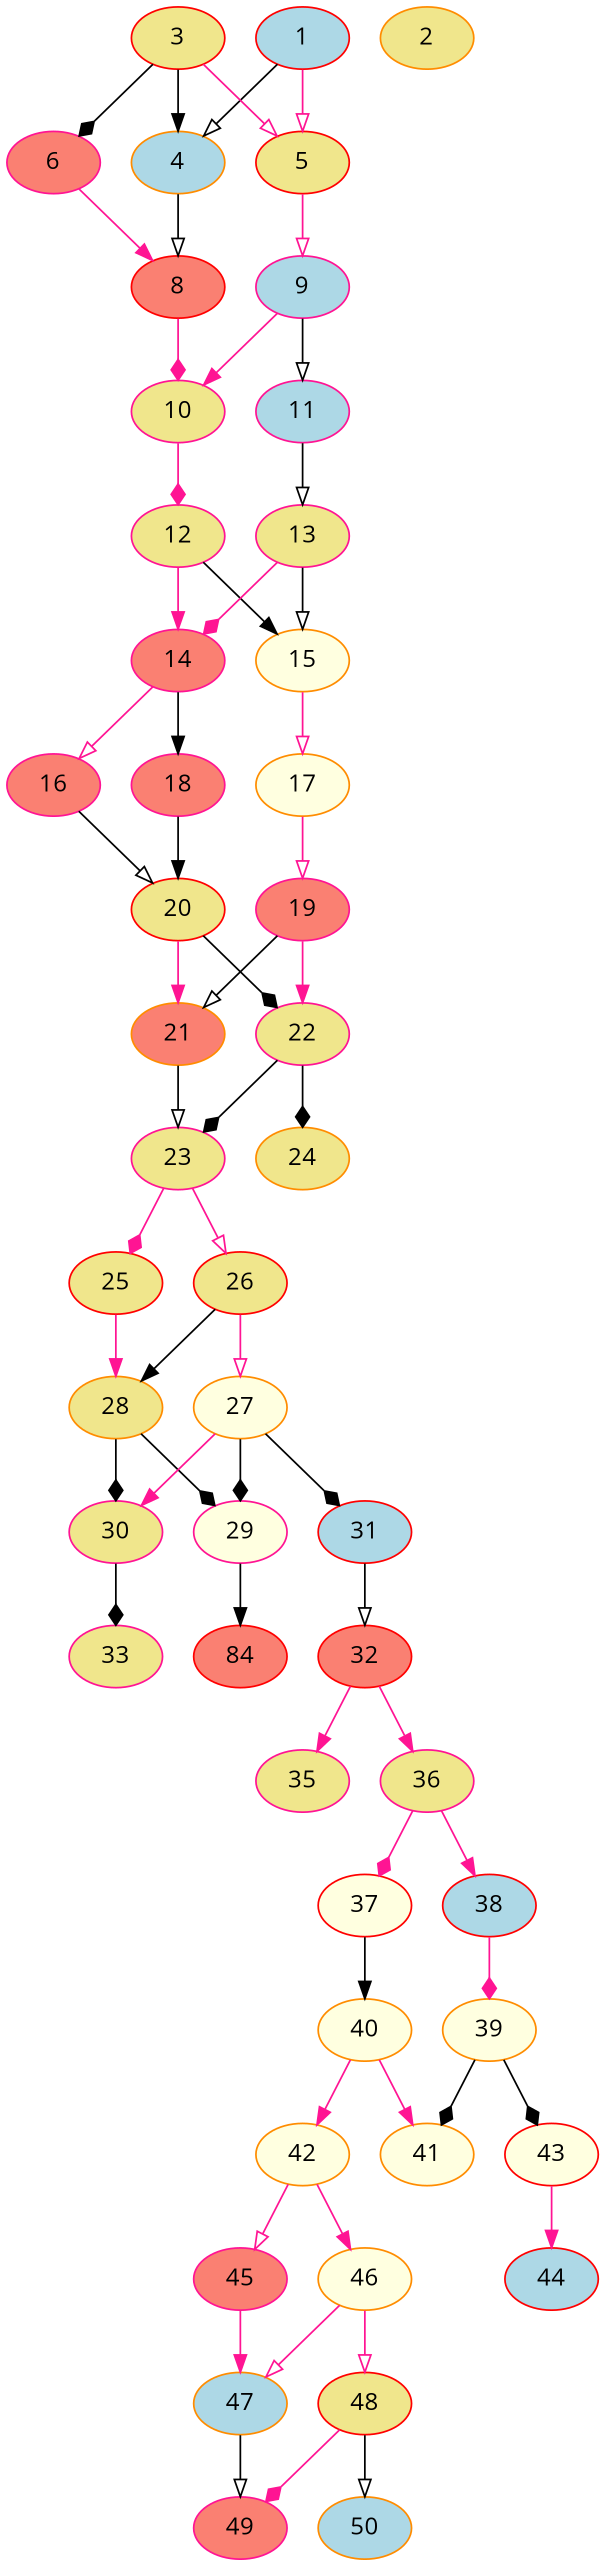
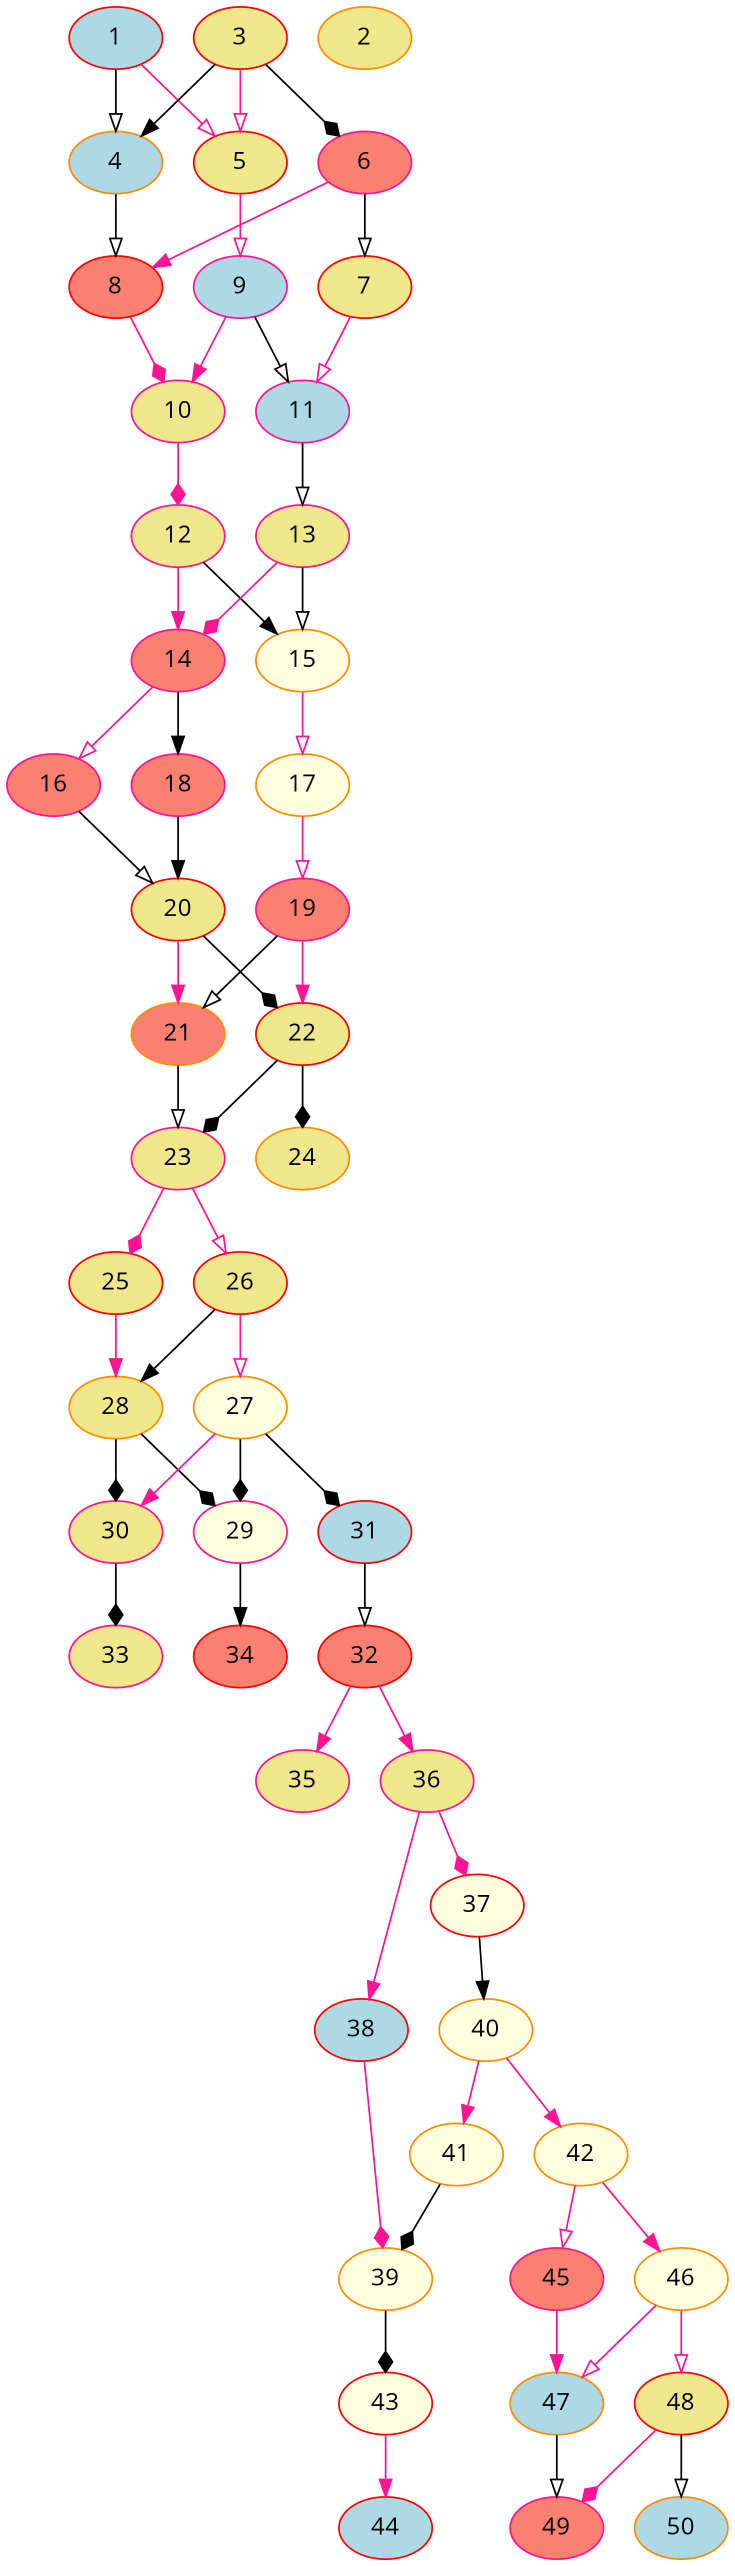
none -> (365, 287)
(303, 1034) -> (303, 1034)
(240, 1657) -> (240, 1657)
(463, 2083) -> (426, 2208)
